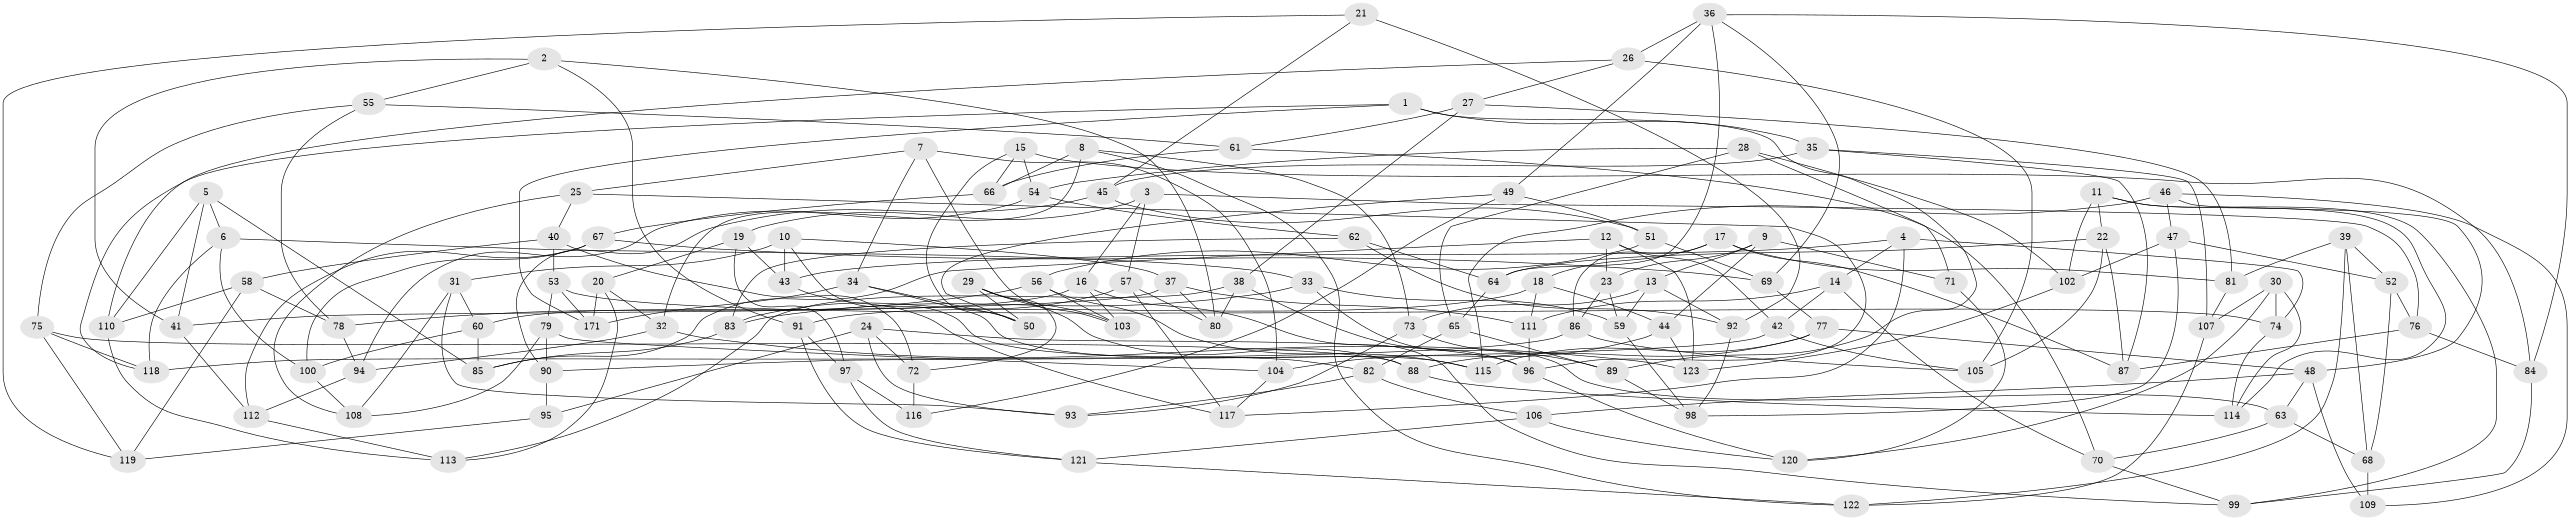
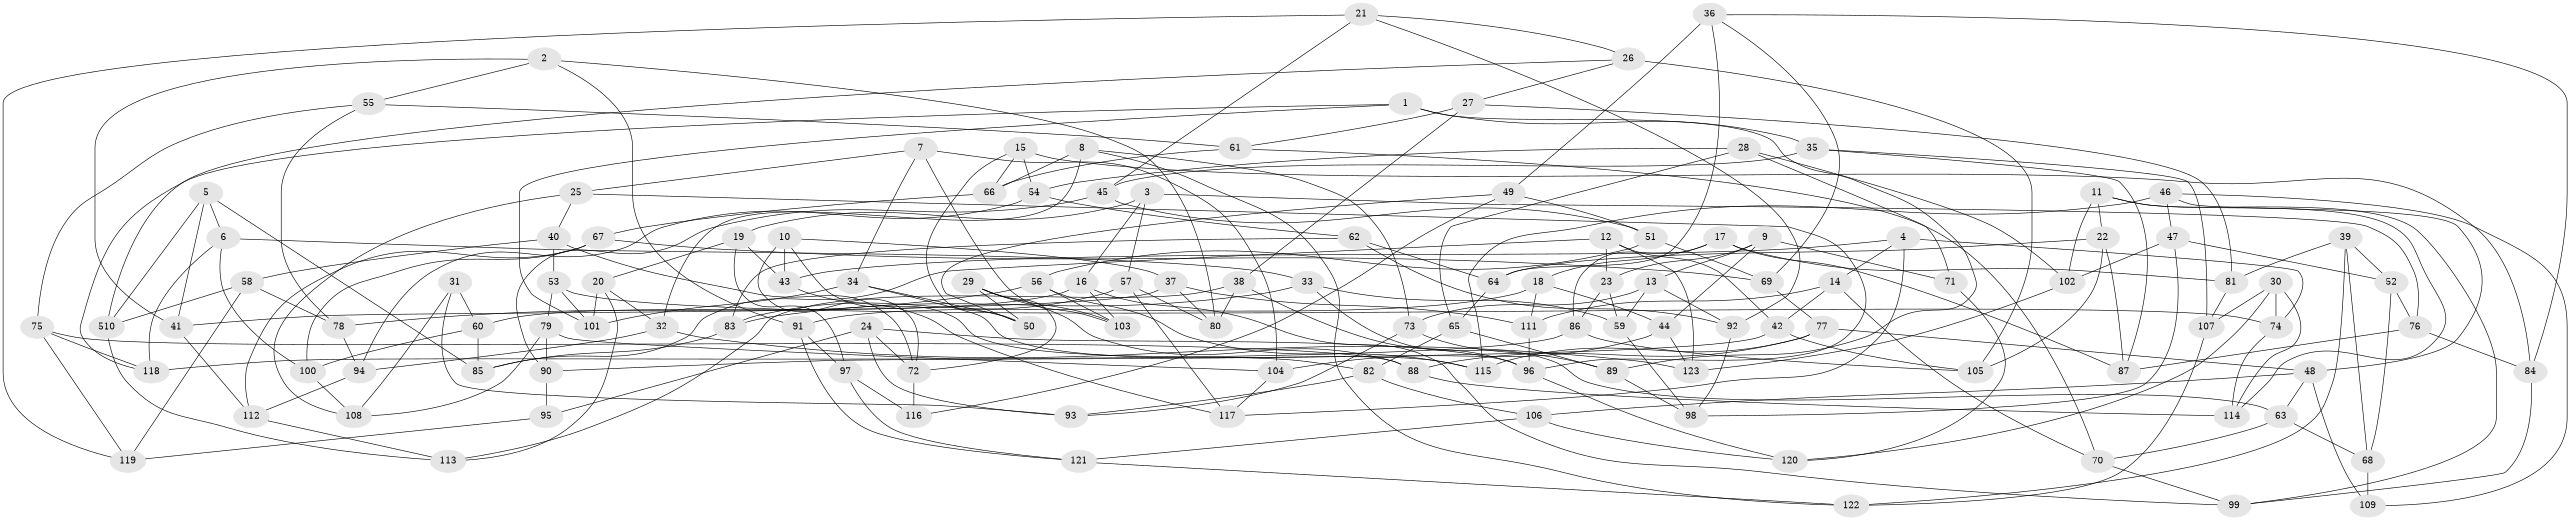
(1669, 37) -> (1498, 27)
(615, 266) -> (833, 306)
(107, 327) -> (107, 327)
(592, 327) -> (592, 327)
